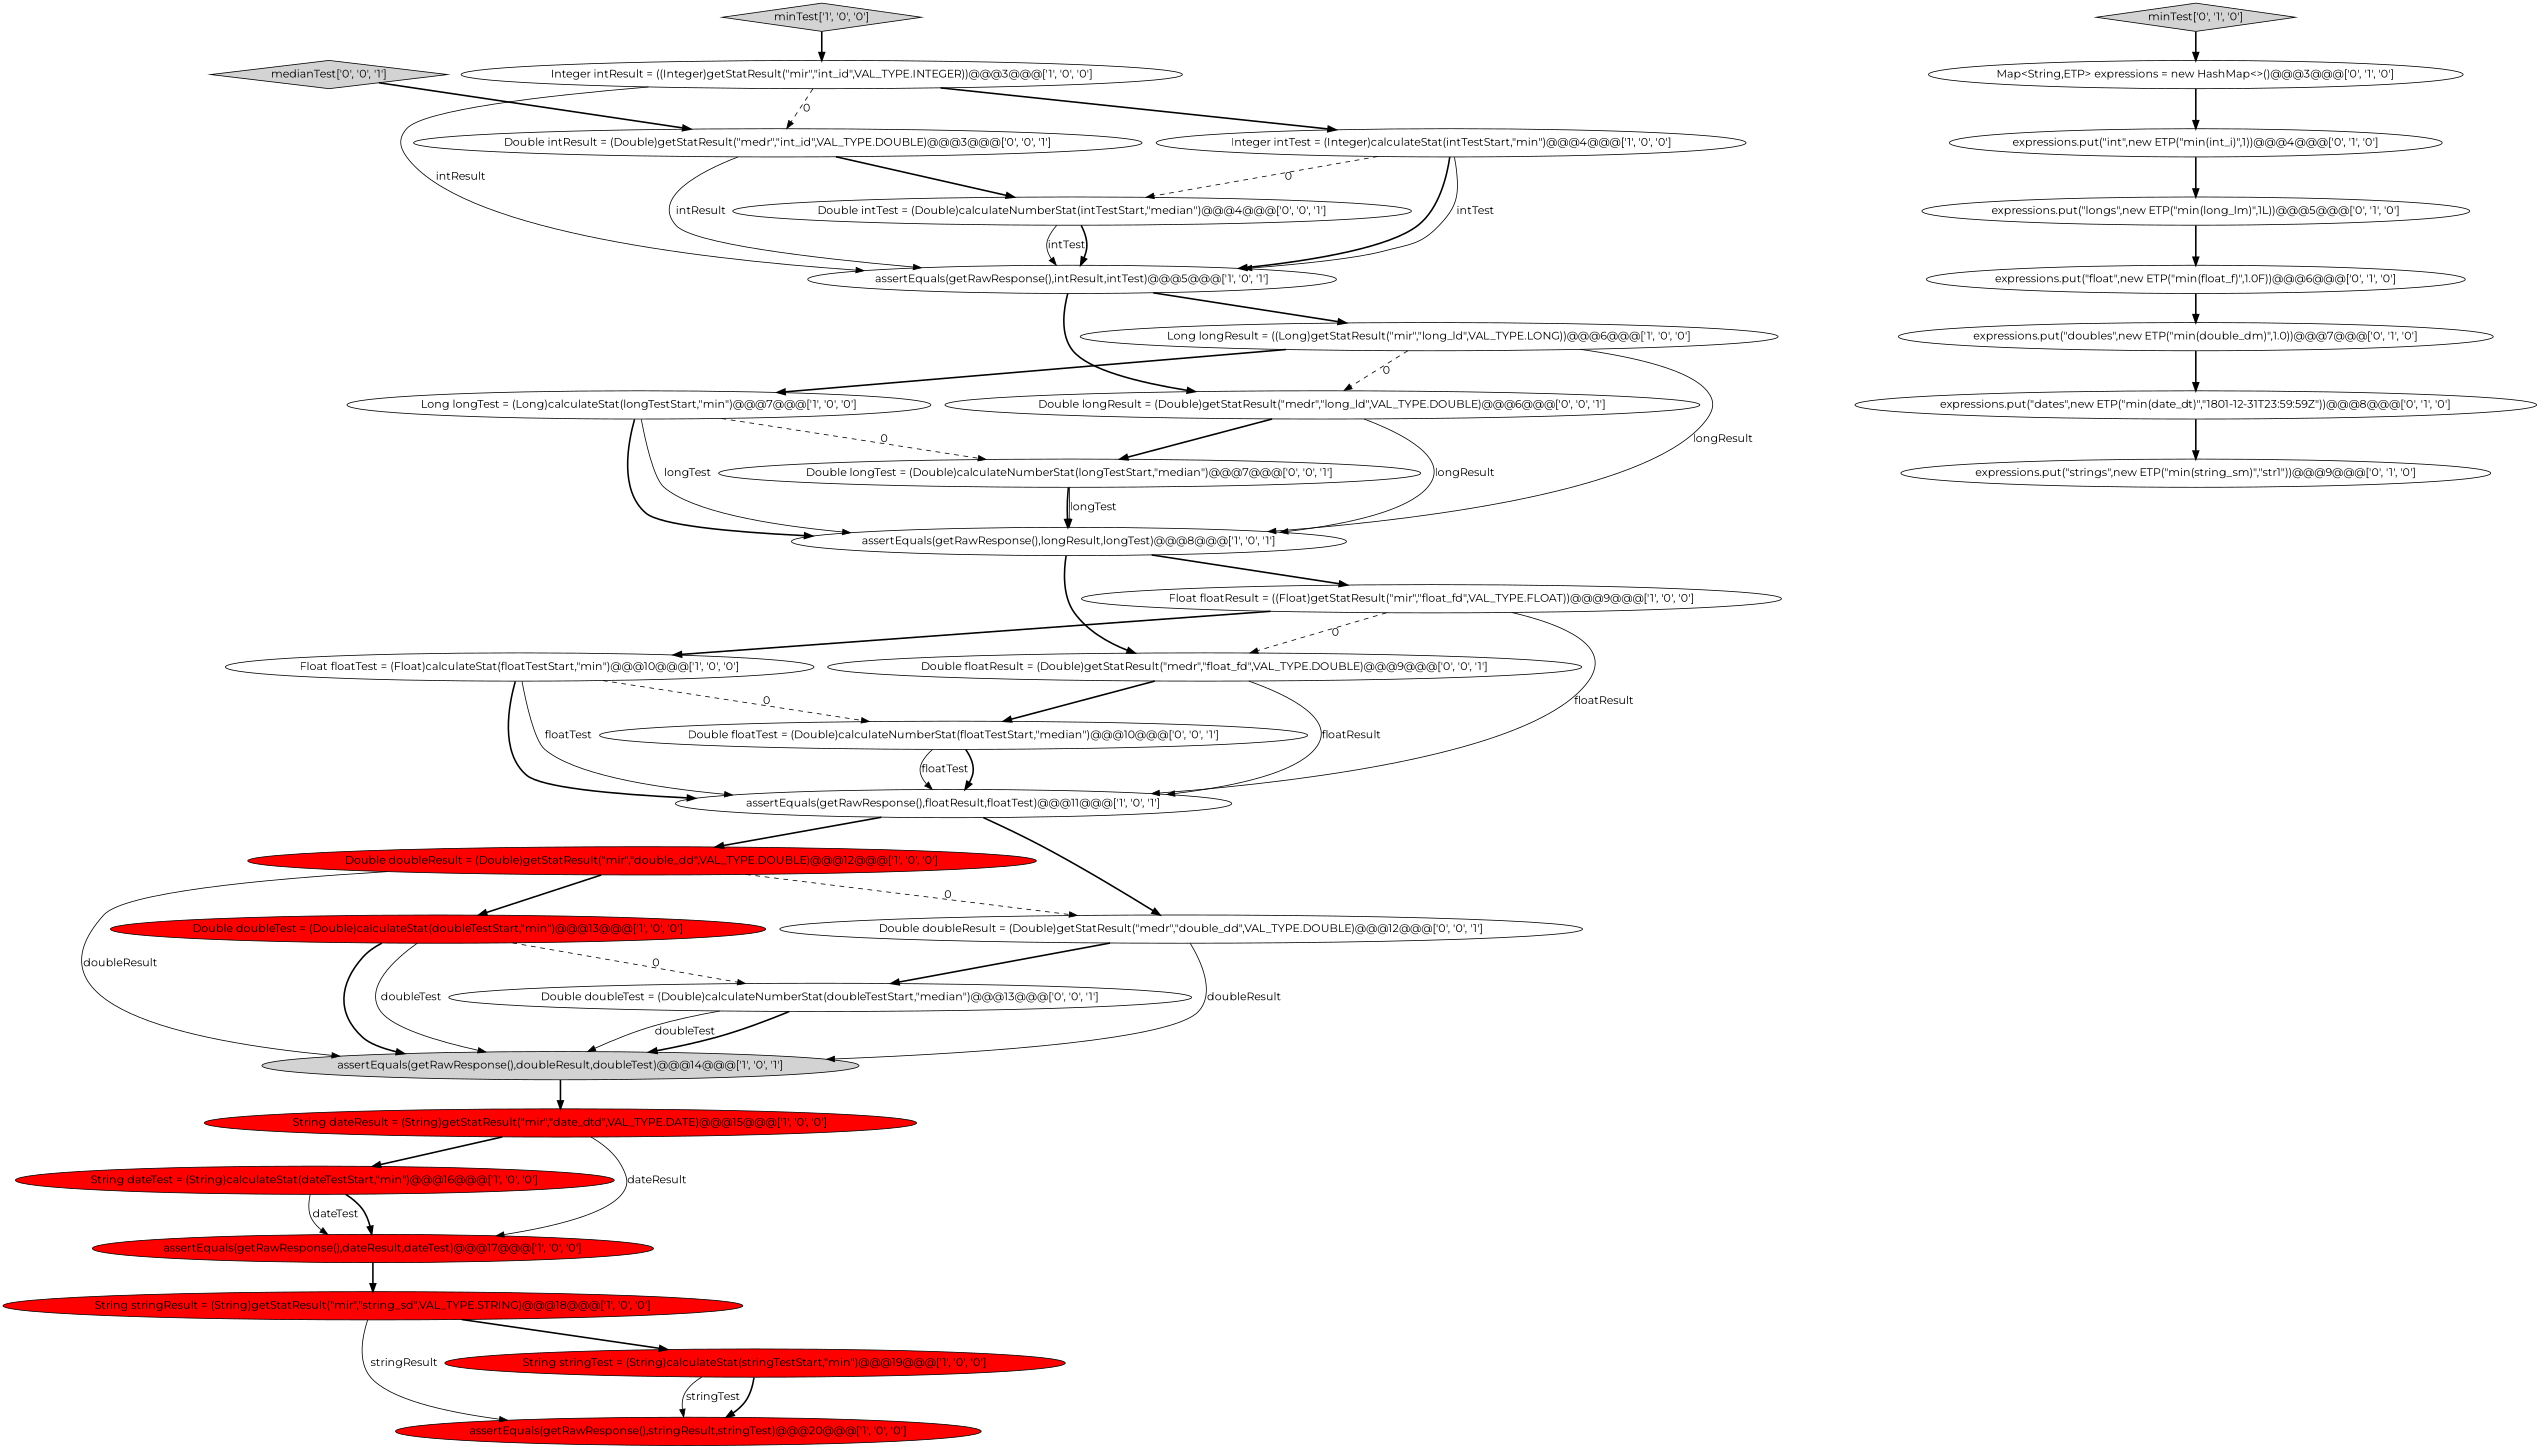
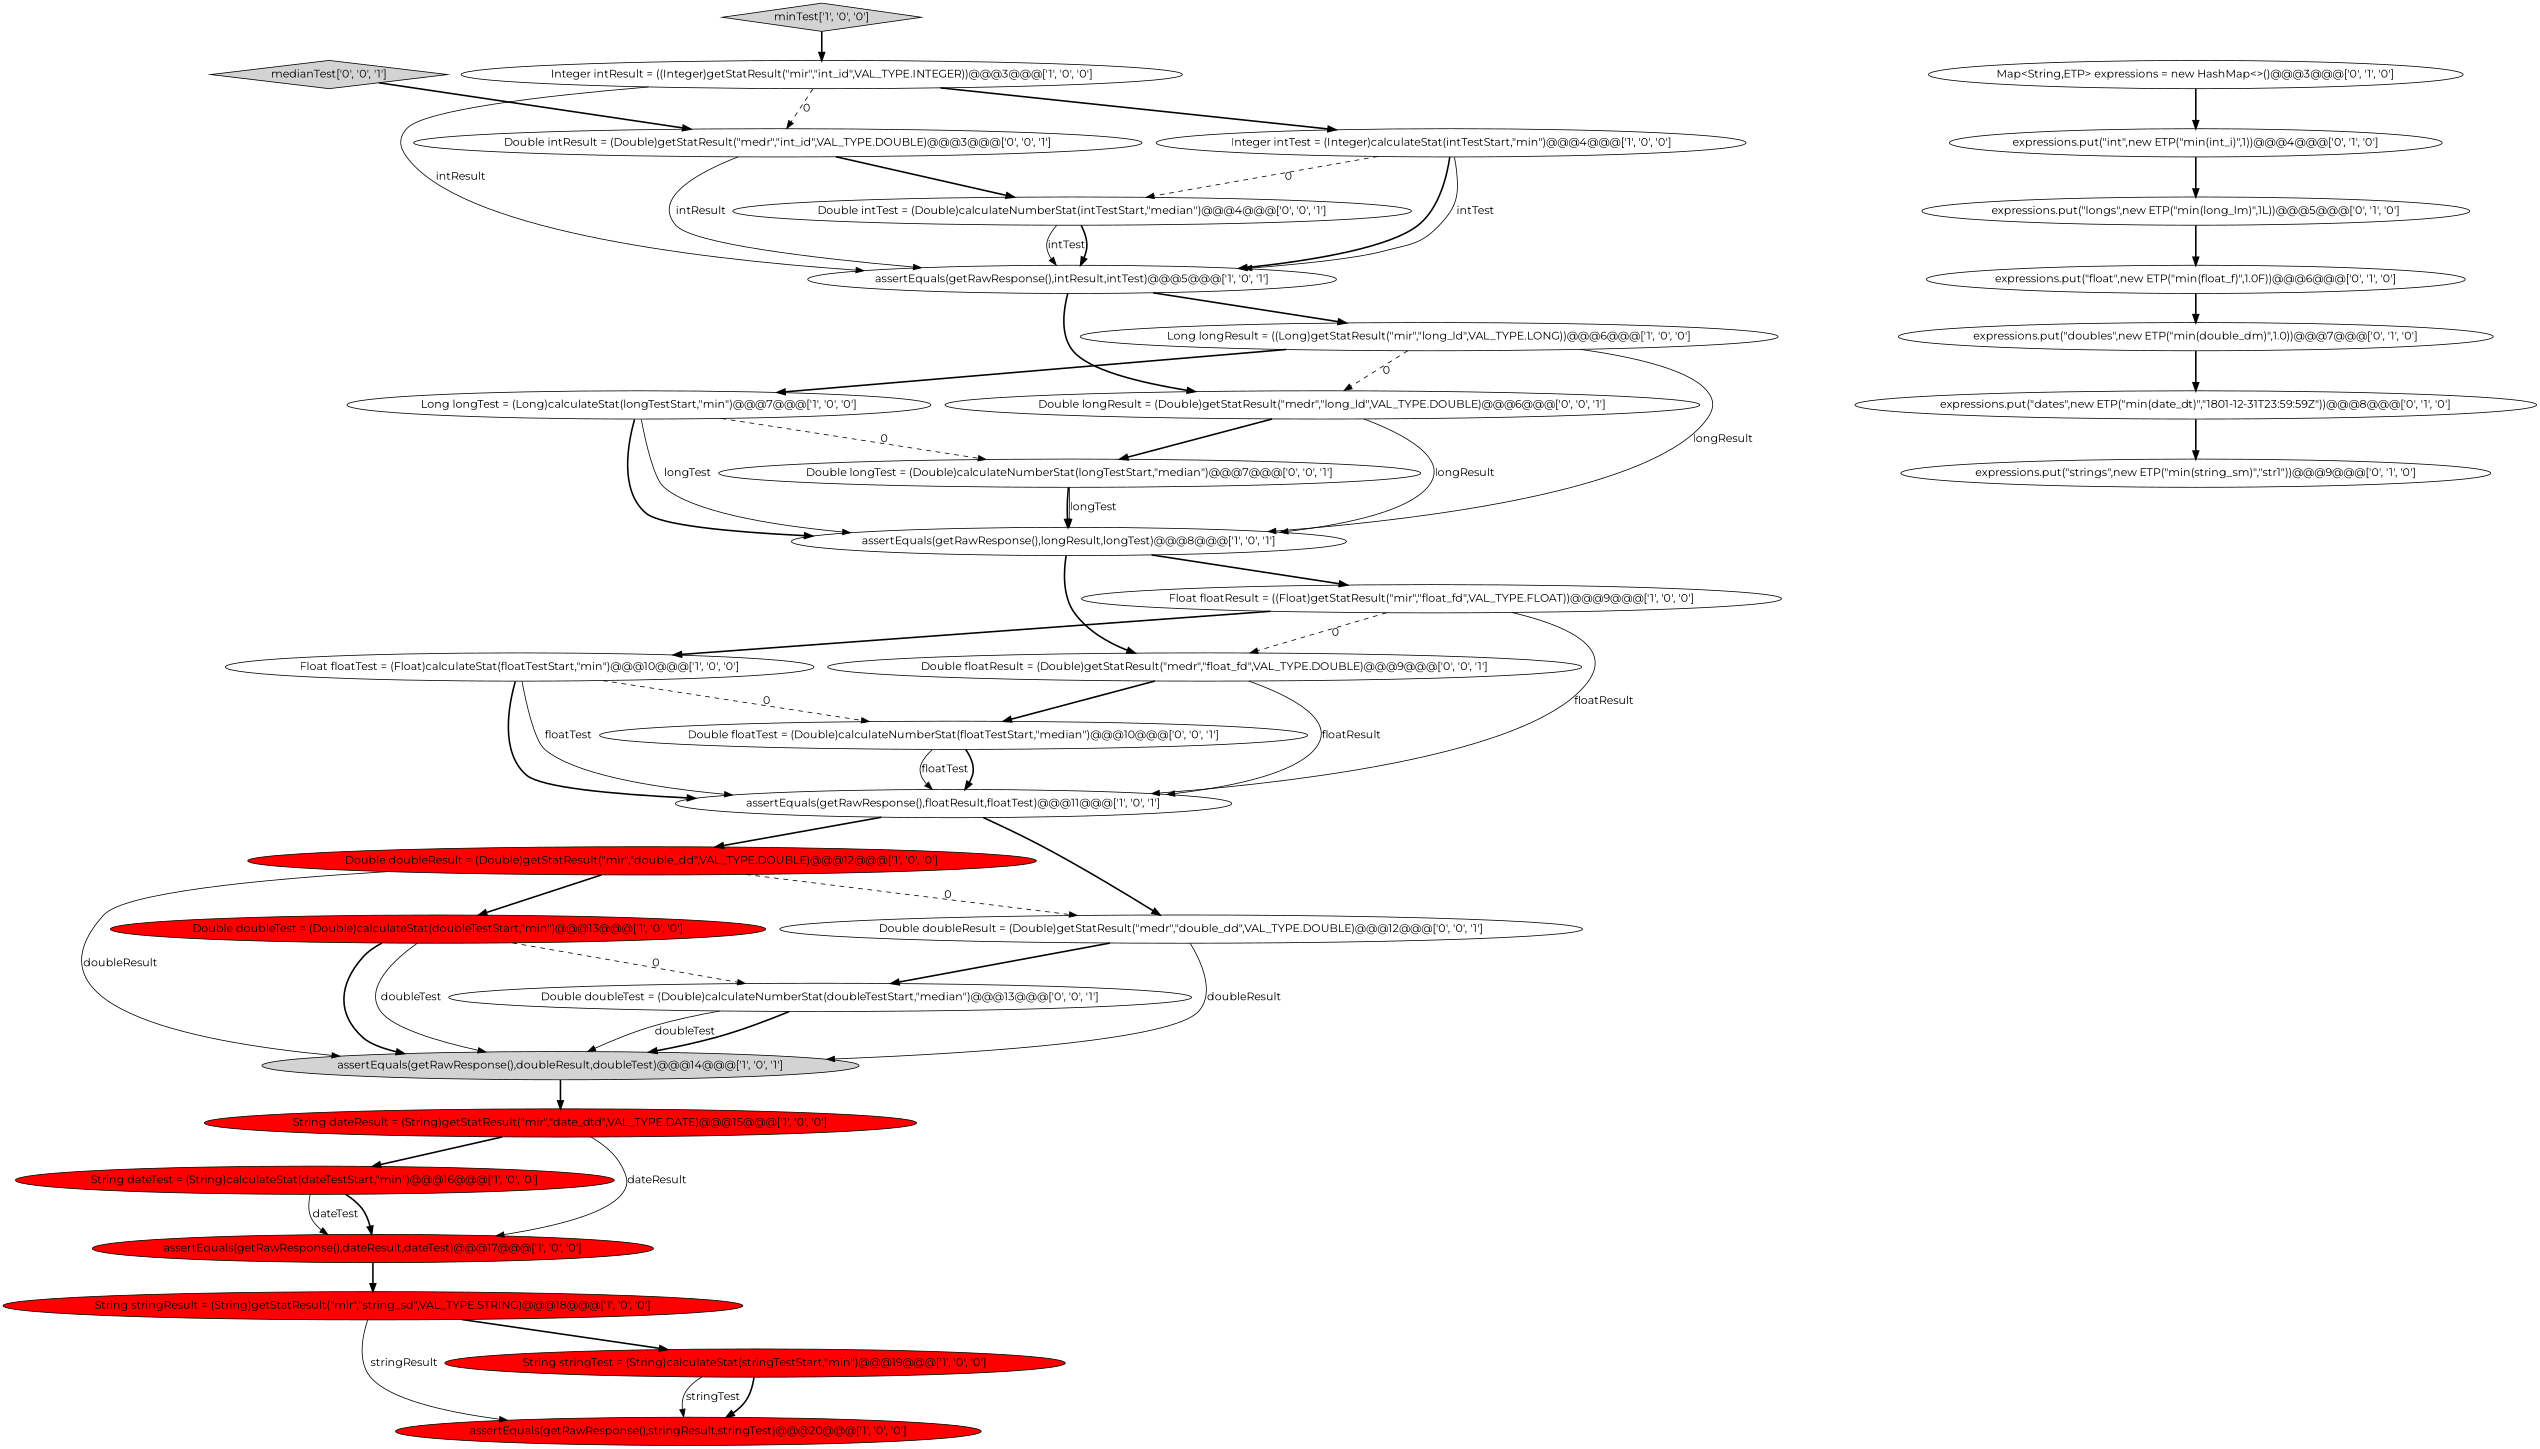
(2196, 17) -> none
